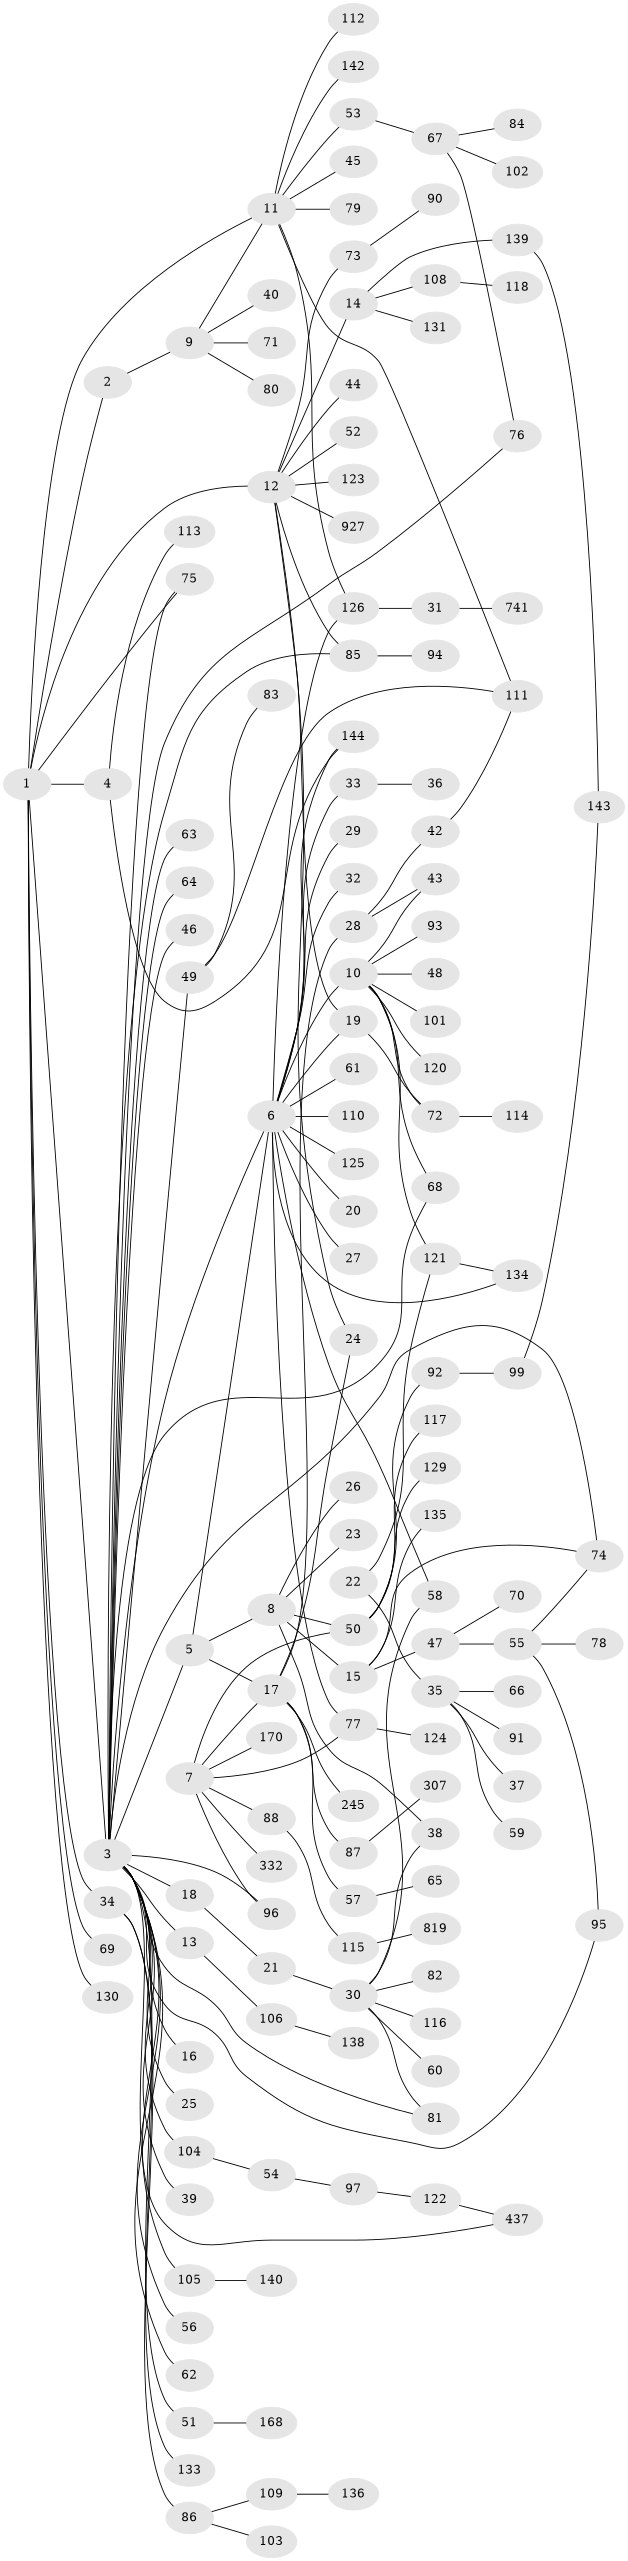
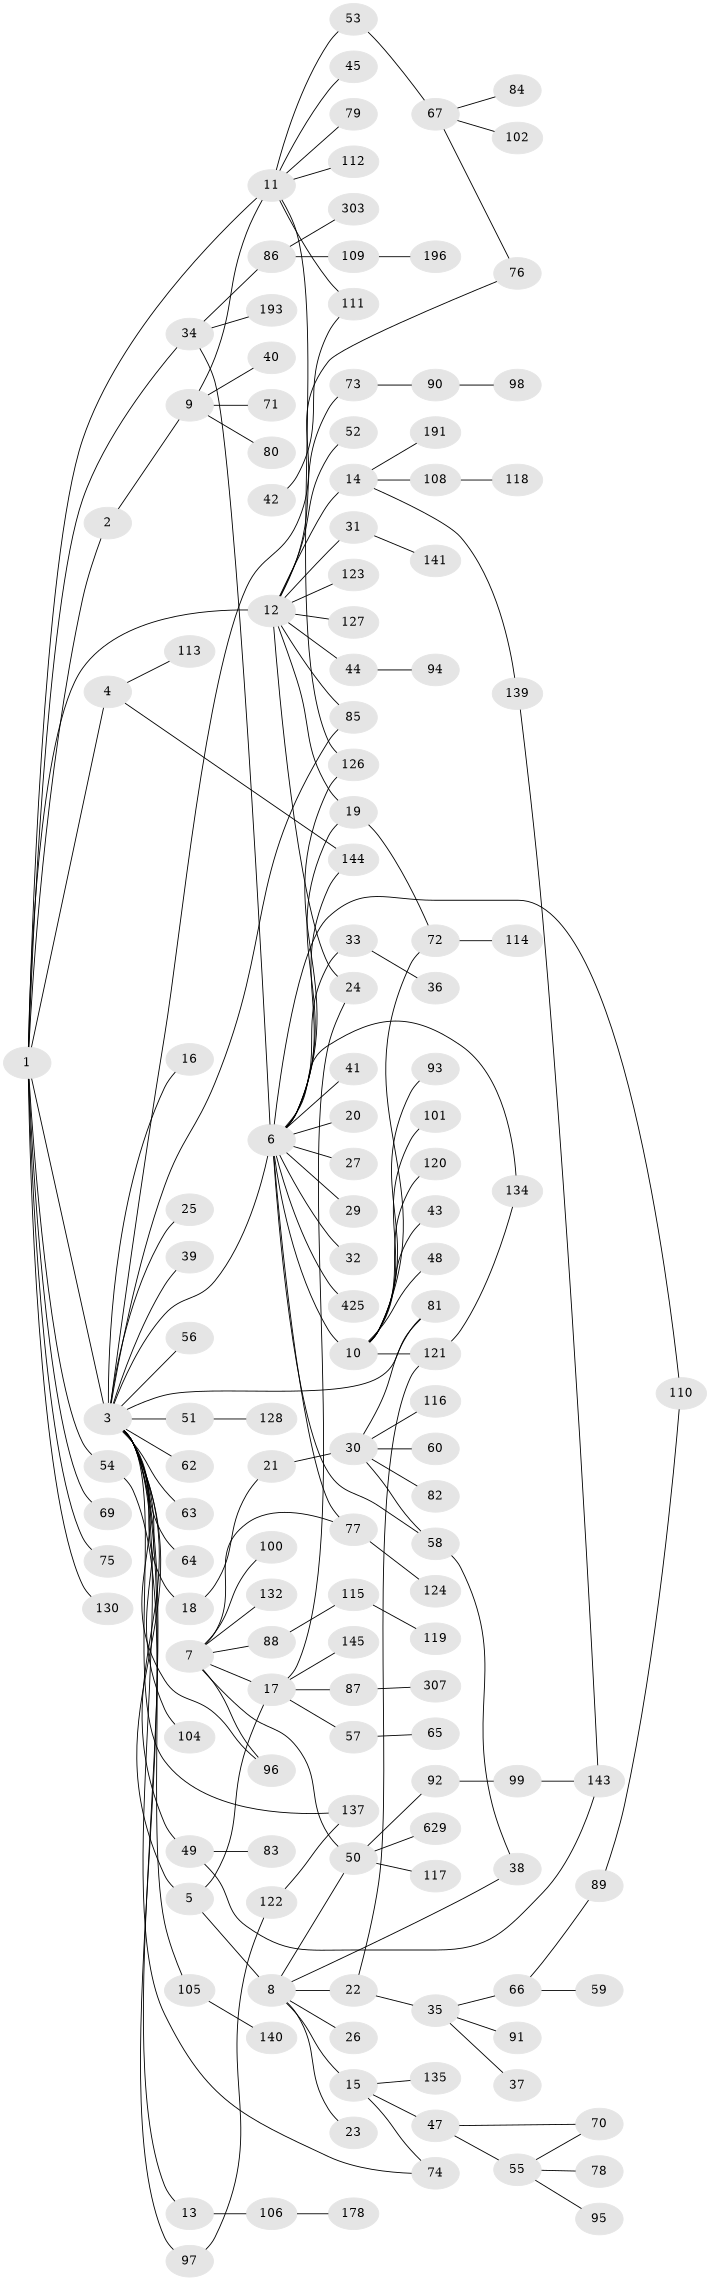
(354, 67) -> none
(436, 328) -> (436, 433)
none -> (517, 385)
(354, 528) -> (354, 622)
(395, 608) -> (312, 569)
(517, 608) -> (436, 561)
(395, 656) -> (395, 670)
(290, 769) -> (418, 1950)
(354, 927) -> none
(190, 930) -> none
(126, 1025) -> none
(354, 1069) -> (354, 1069)
(354, 1164) -> (354, 1306)
(436, 1188) -> none
(231, 1383) -> (248, 734)
(436, 1468) -> (436, 1829)
(560, 1601) -> (558, 2147)
(272, 1738) -> (272, 1547)
(476, 1763) -> (559, 1990)
(354, 1806) -> (354, 1642)
(272, 1866) -> (272, 1595)
none -> (599, 1886)
(395, 1915) -> (484, 1703)
(436, 1929) -> (436, 1639)
none -> (313, 1990)
(354, 2043) -> (354, 2214)
(342, 2128) -> none
(231, 2164) -> (52, 1318)
(517, 2220) -> (354, 1811)
(272, 2423) -> (272, 1419)
(190, 2470) -> (272, 310)
(354, 2494) -> (436, 257)
(272, 2542) -> (354, 209)
